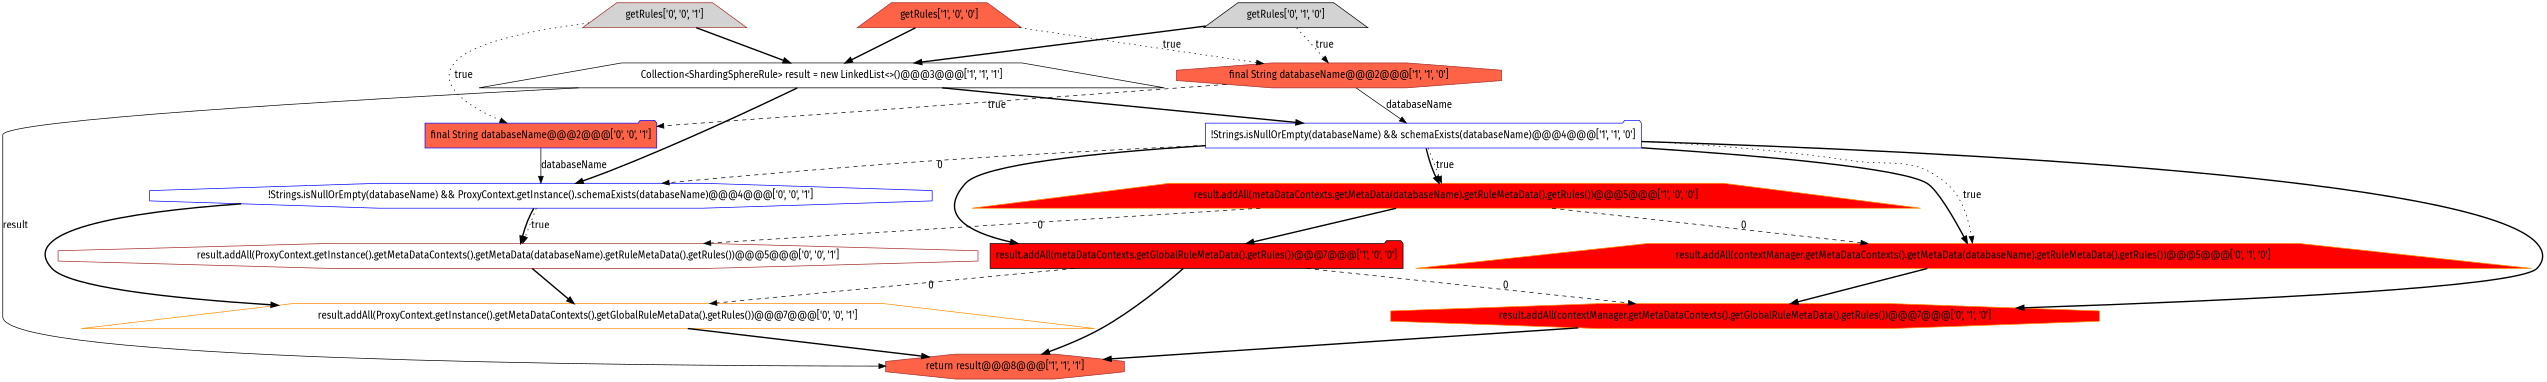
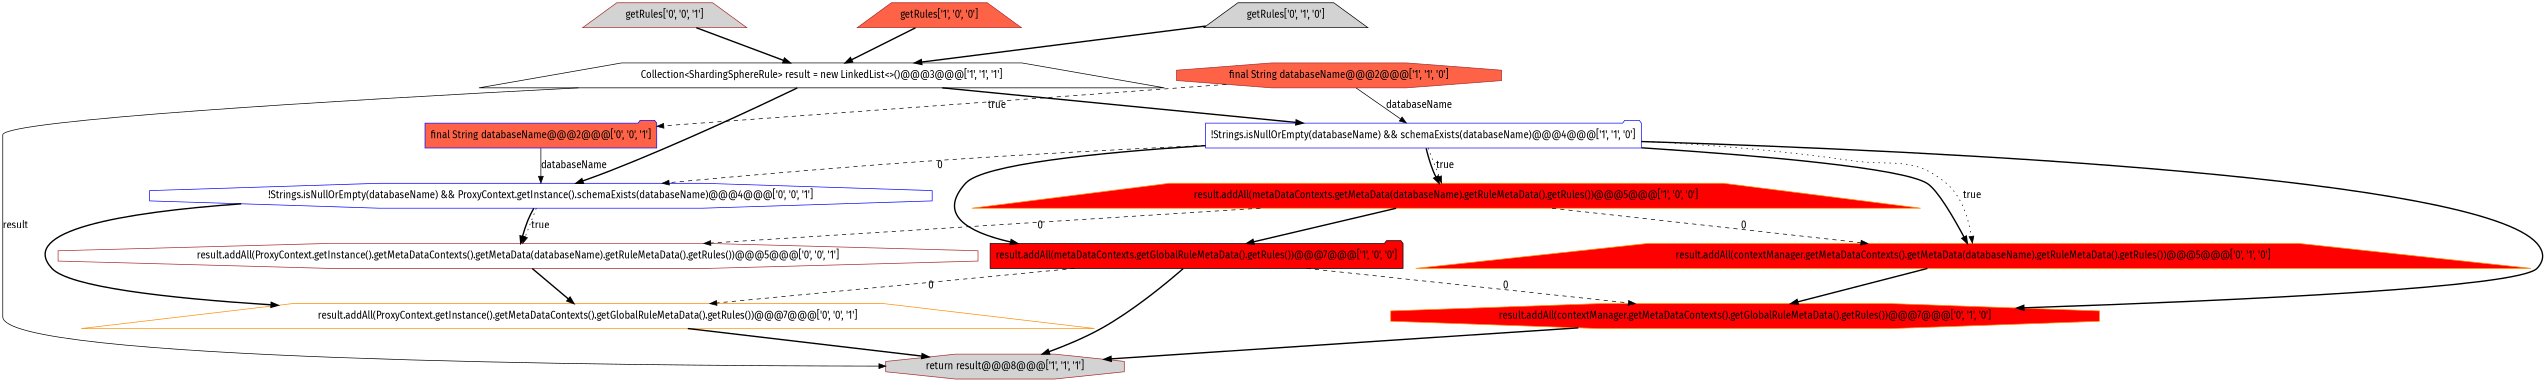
(1310, 43) -> none
(1138, 45) -> none
(478, 47) -> none
(1005, 367) -> (1005, 367)
